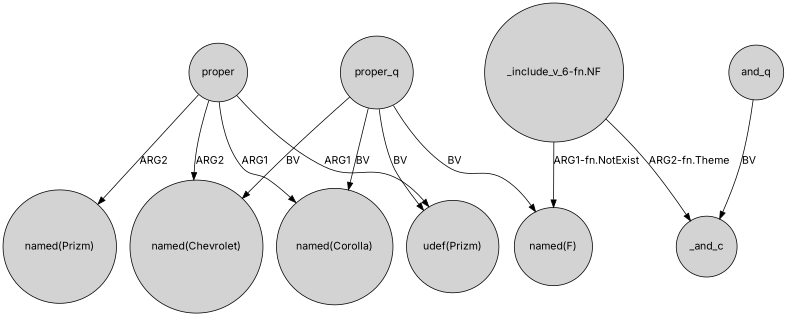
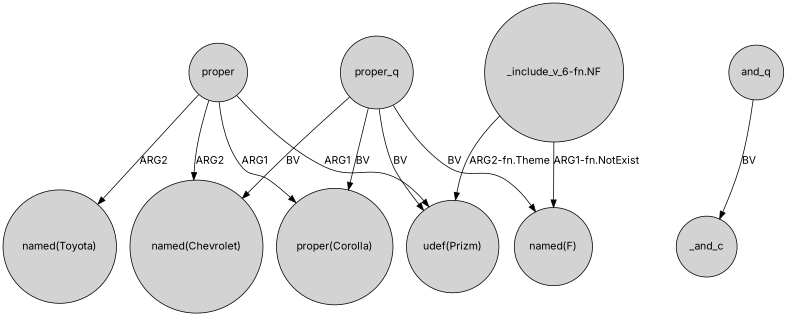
(649, 164) -> (472, 151)
(60, 247) -> (60, 247)
(335, 247) -> (335, 247)
